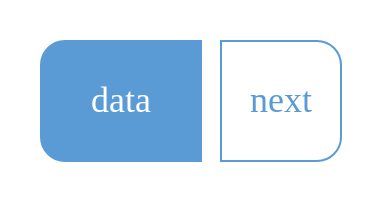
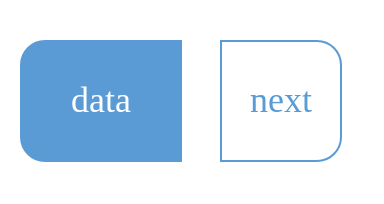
(121, 101) -> (101, 101)
